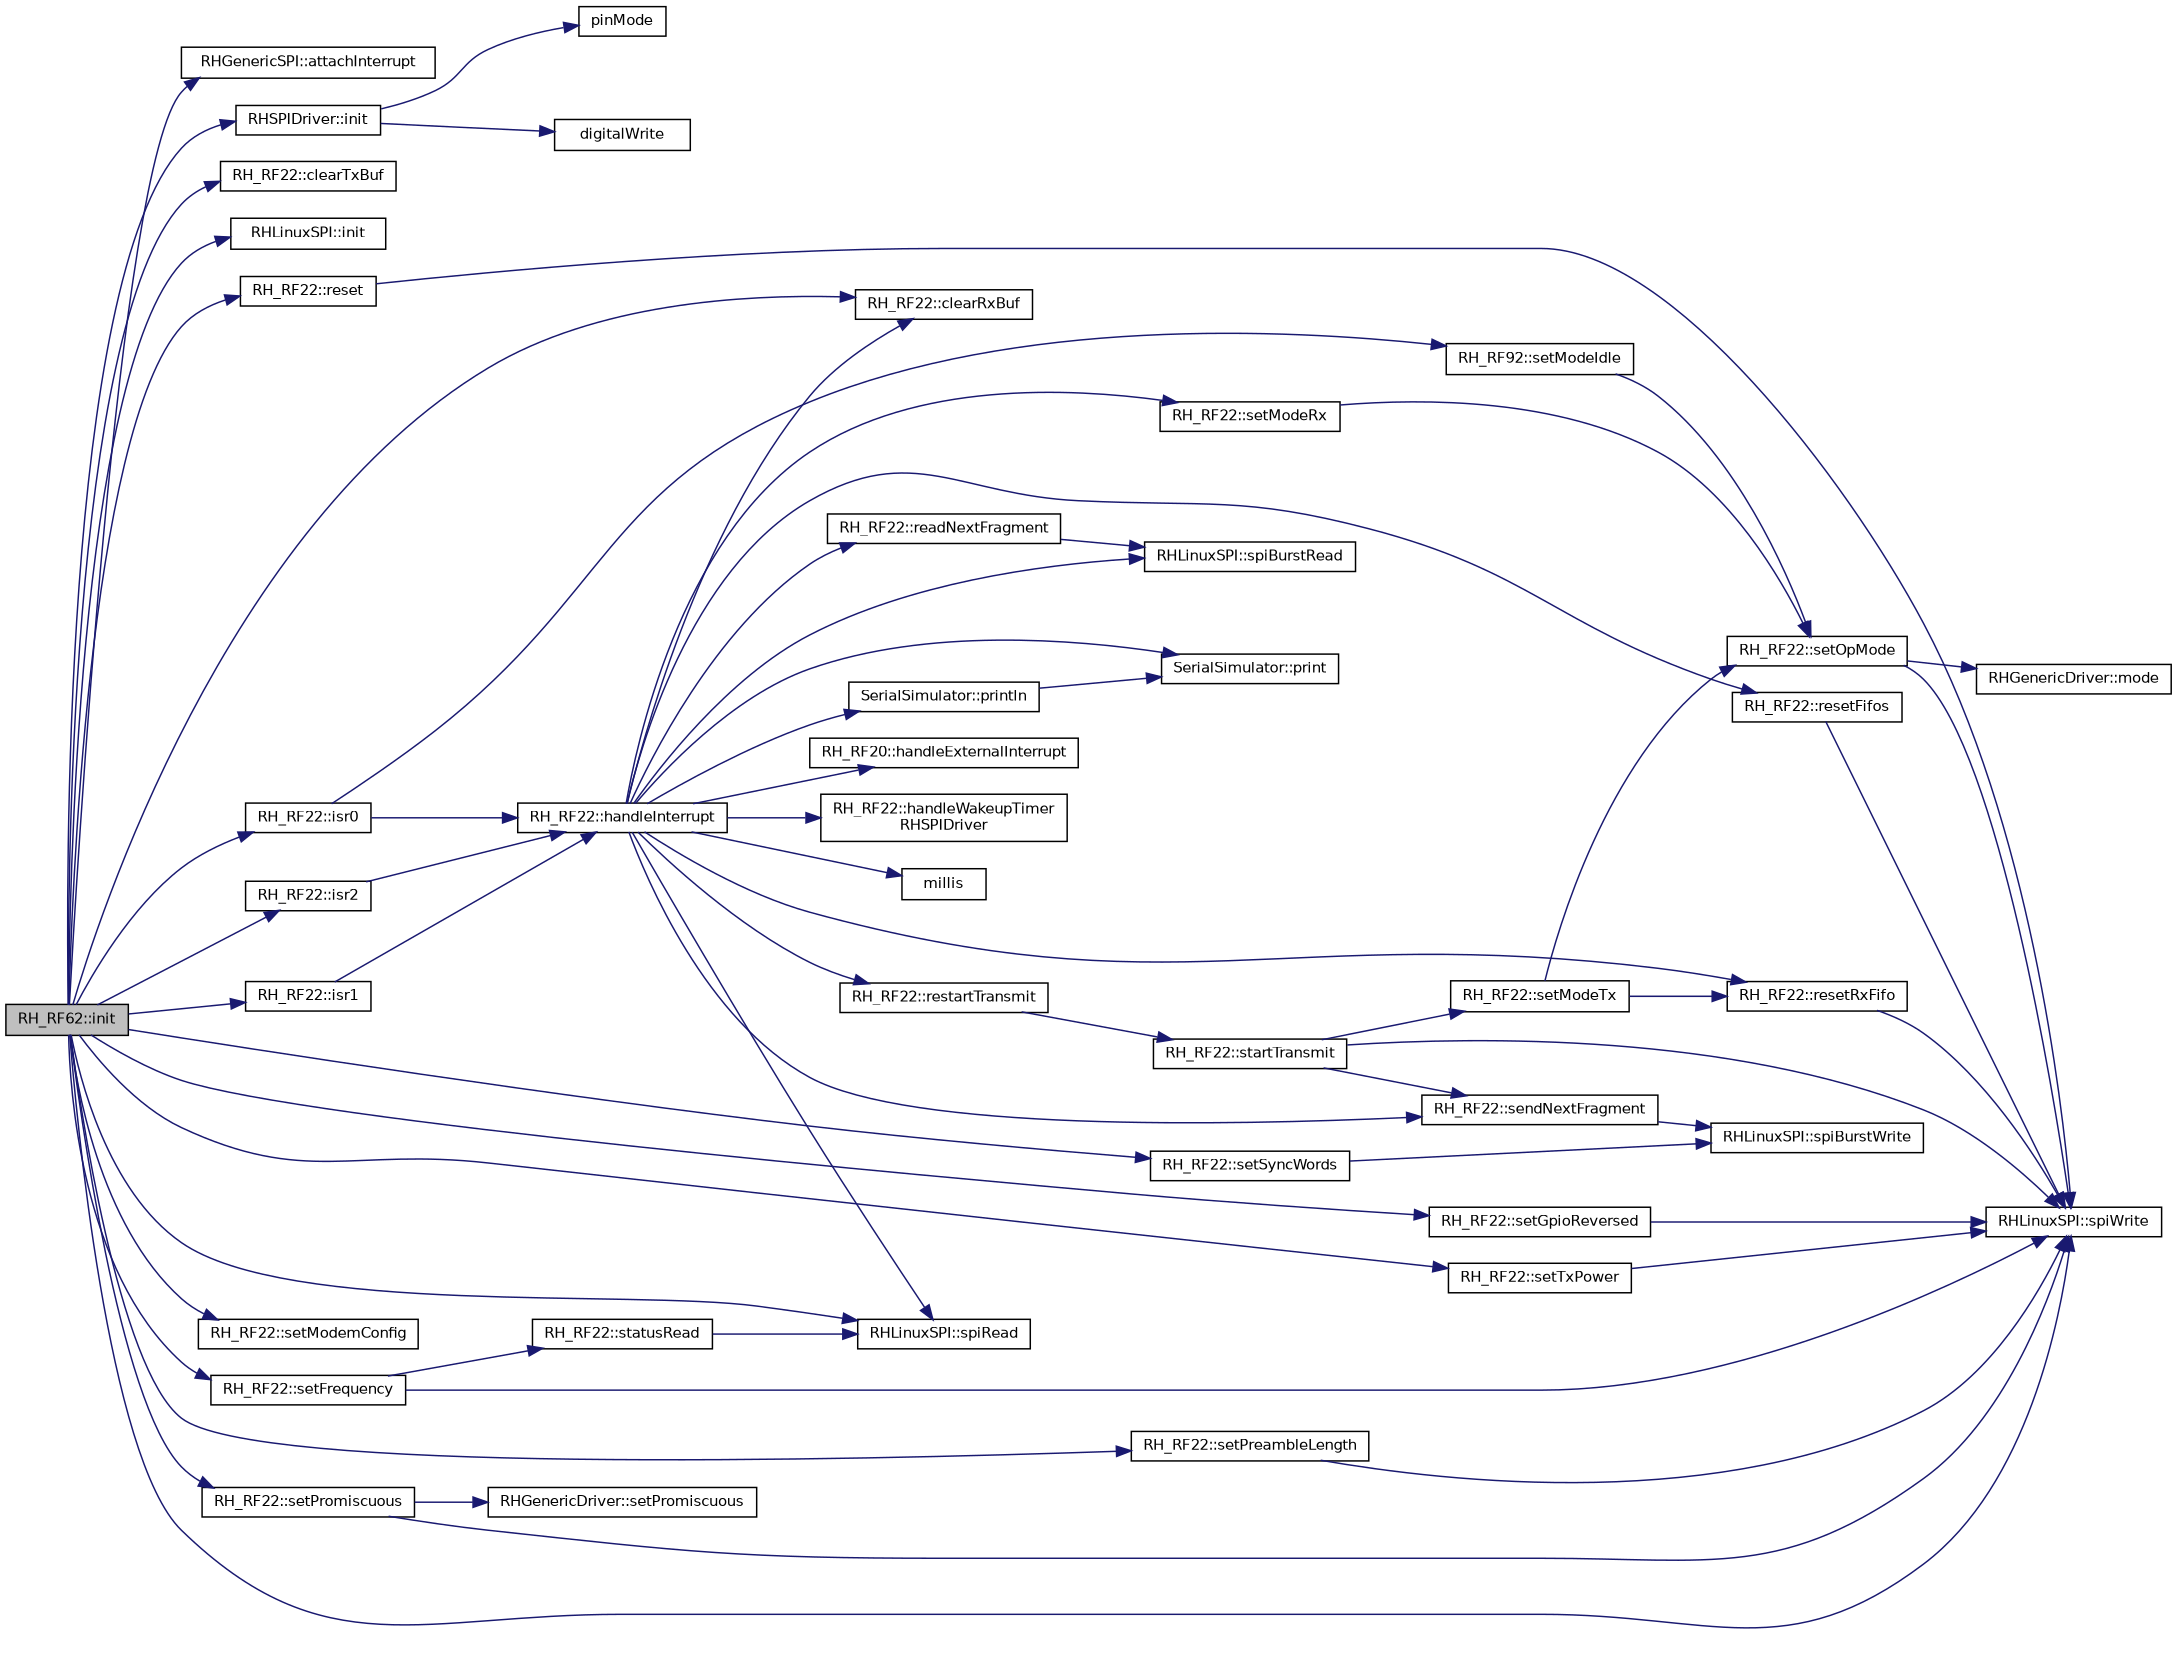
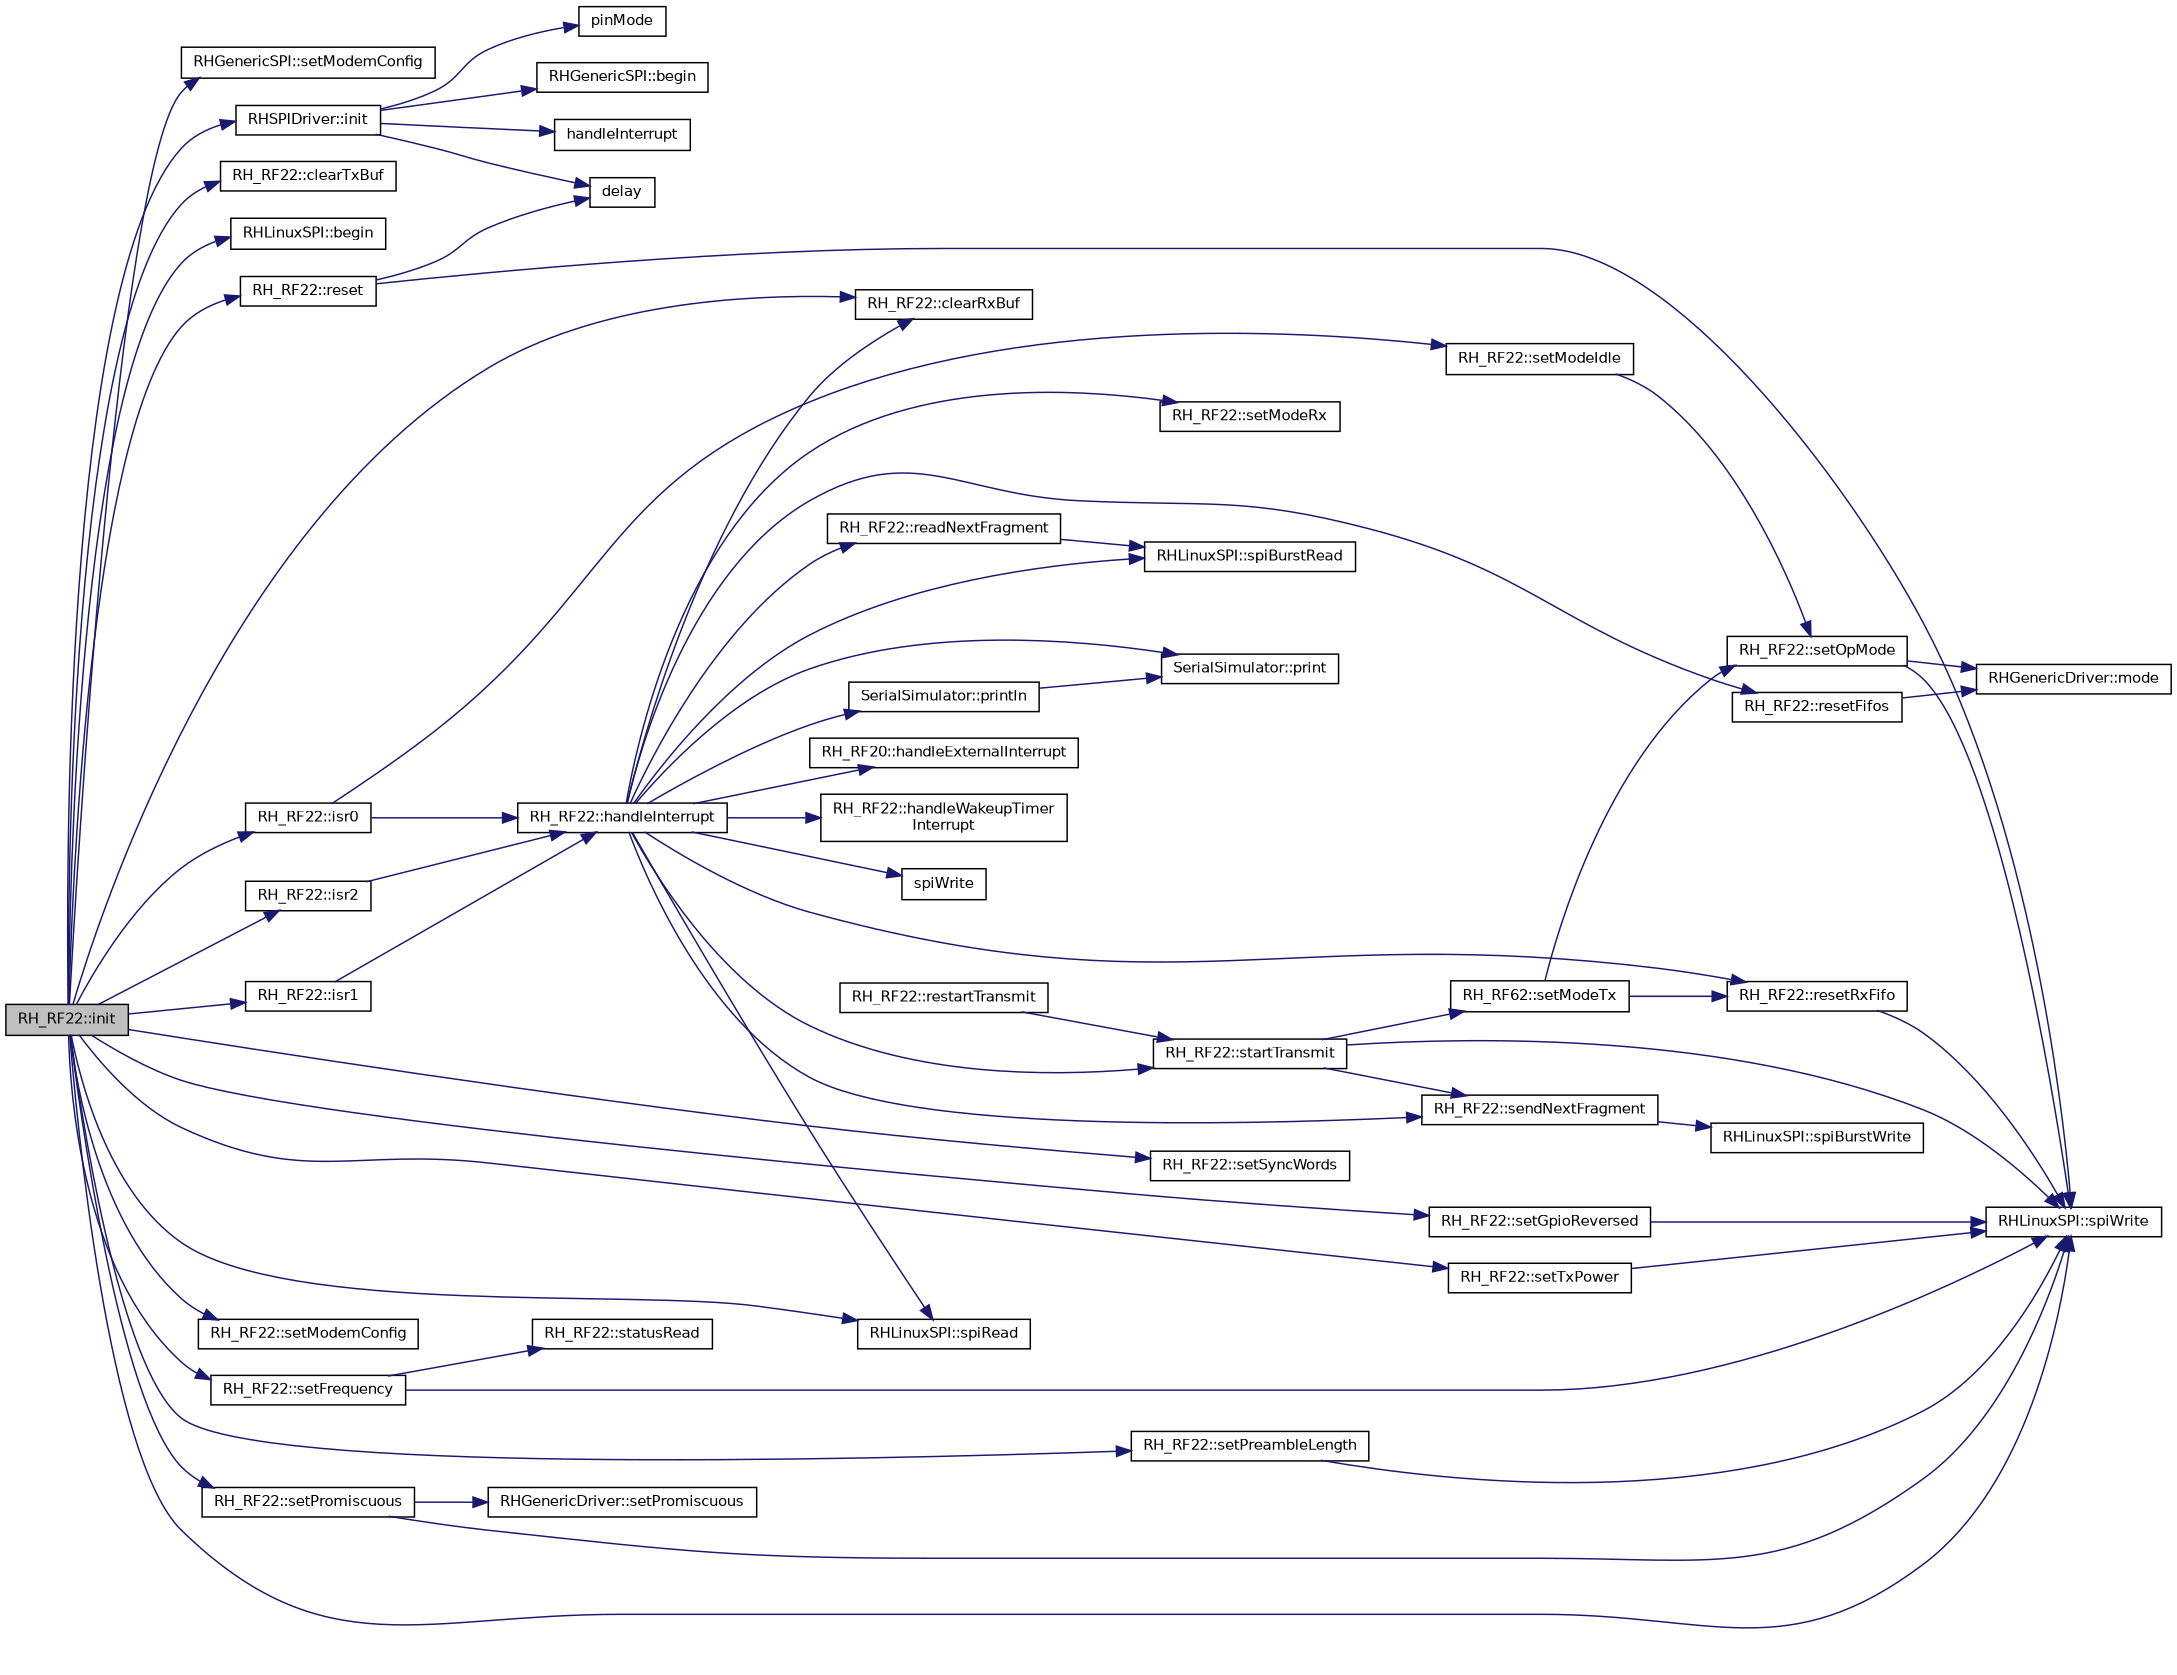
(308, 63) -> (308, 63)
none -> (622, 77)
(622, 135) -> (622, 135)
none -> (622, 192)
(308, 234) -> (308, 234)
(1540, 359) -> (1540, 359)
(1613, 432) -> none
(944, 818) -> (944, 818)
(944, 884) -> (944, 884)
(738, 918) -> (841, 1039)
(1942, 958) -> (1923, 696)
(1540, 996) -> (1540, 996)
(67, 1020) -> (67, 1020)
(1523, 1152) -> none
(778, 1334) -> none
